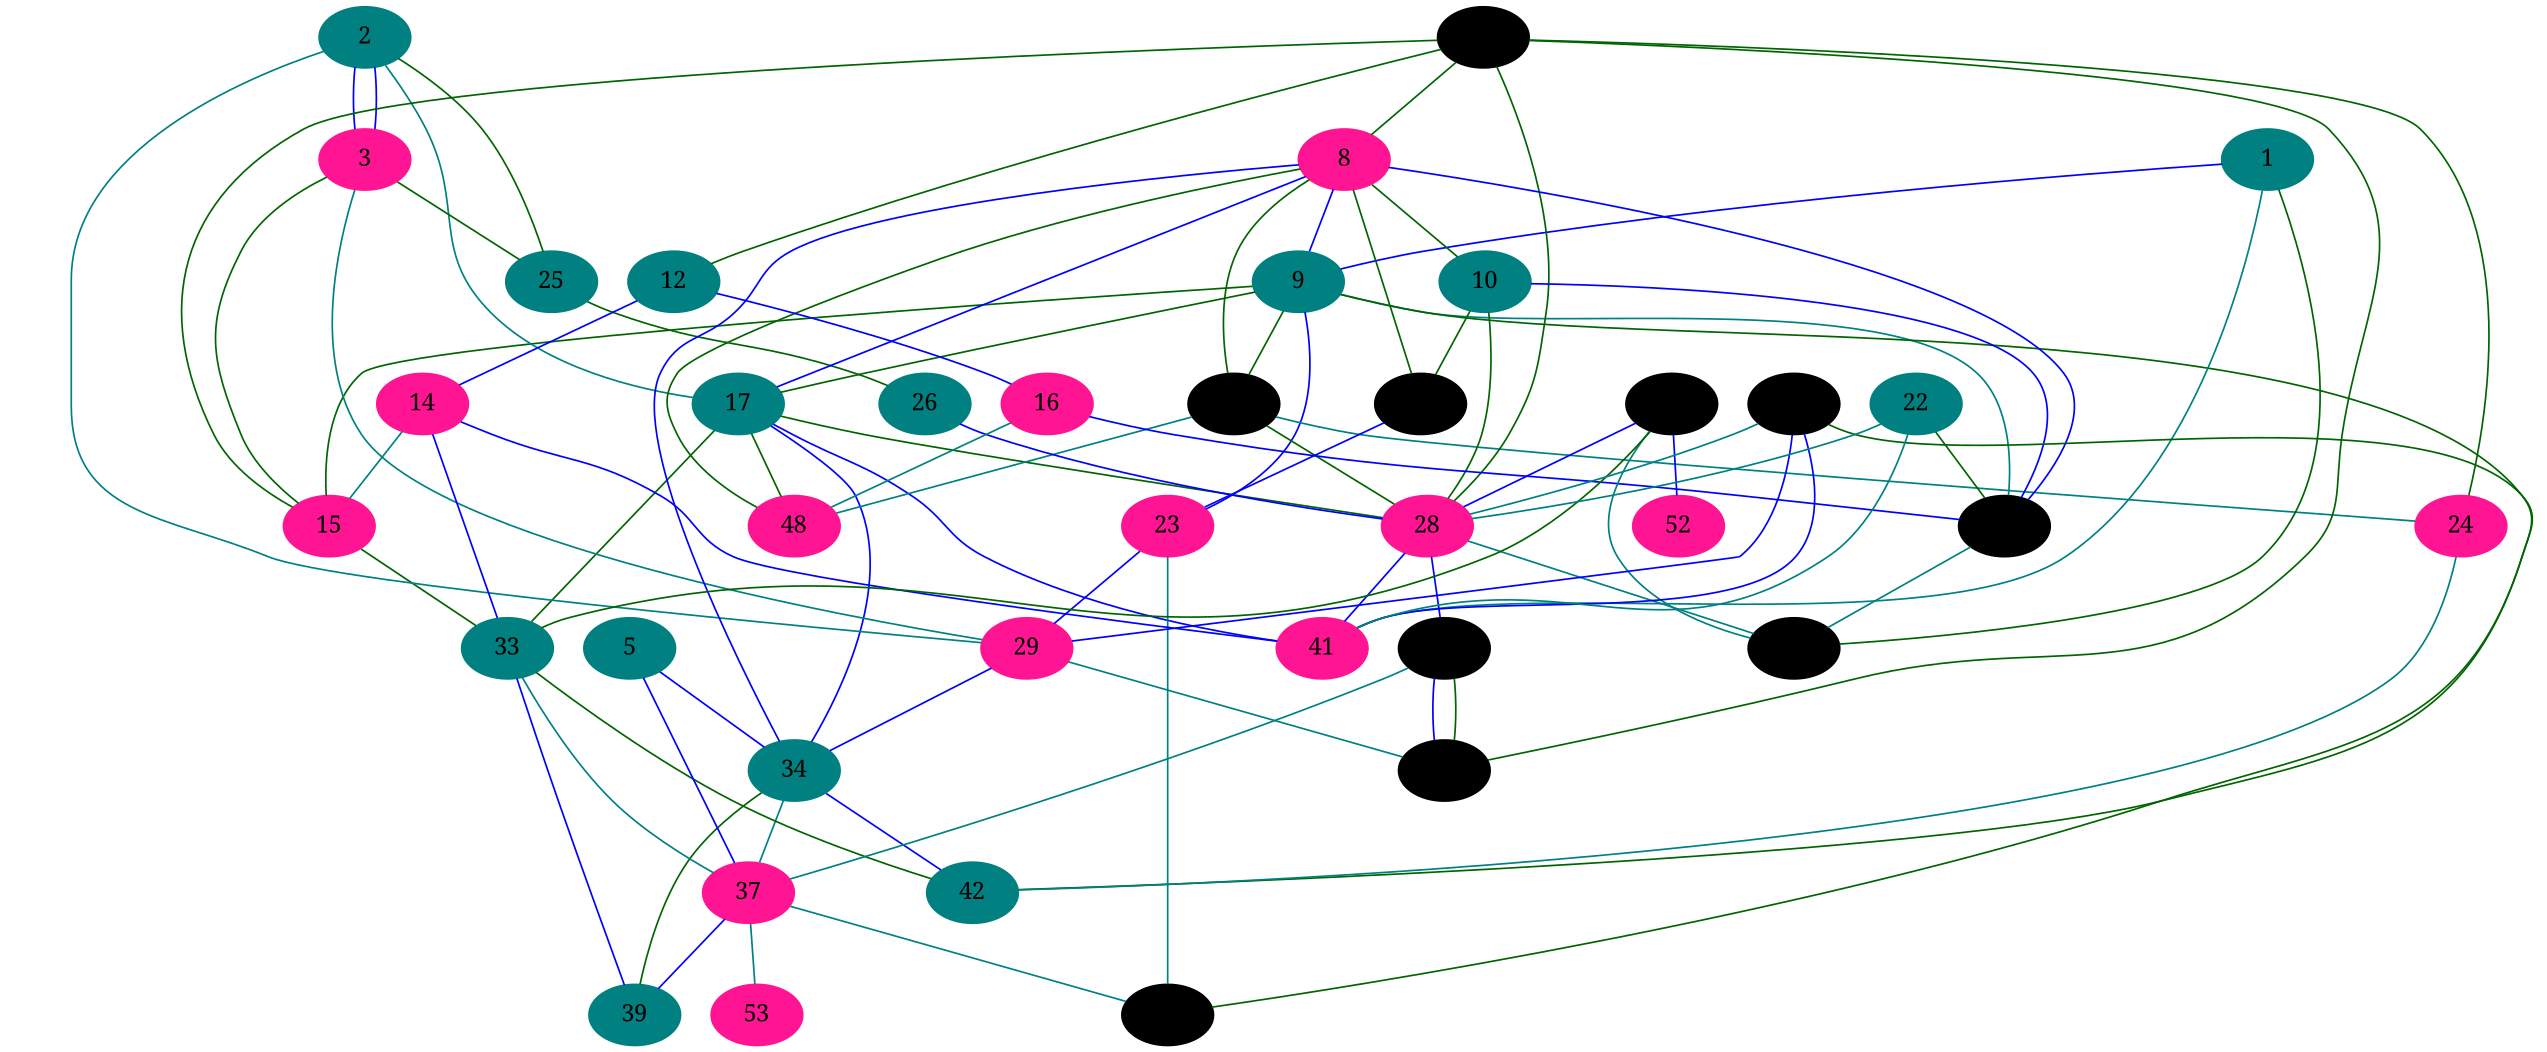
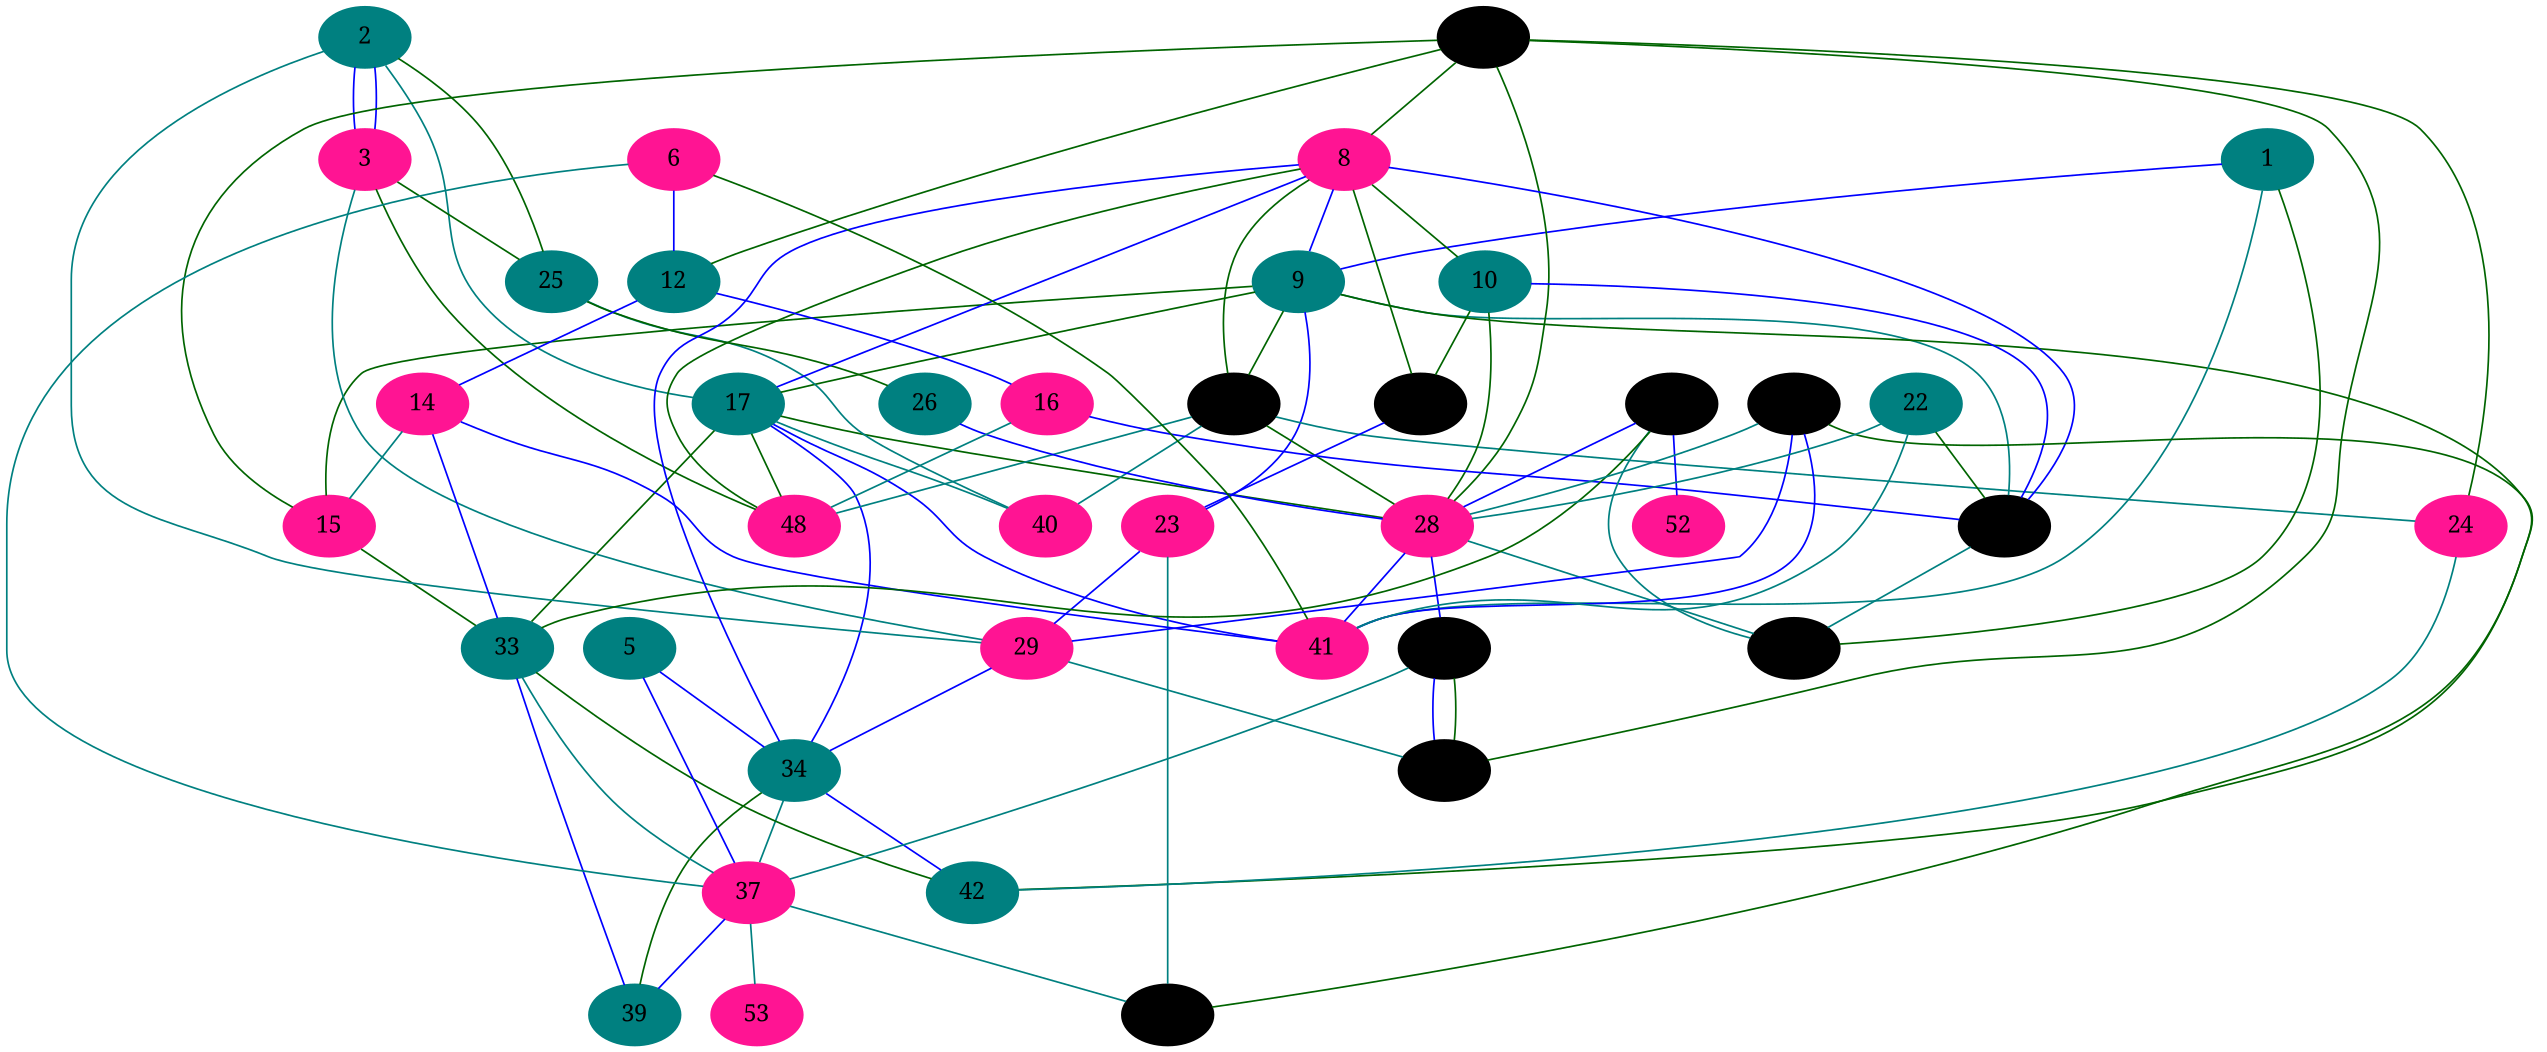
none -> (674, 160)
(216, 330) -> (533, 386)
none -> (1045, 526)
